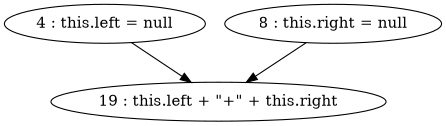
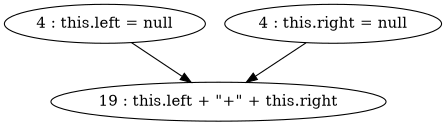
(333, 24) -> (333, 24)
